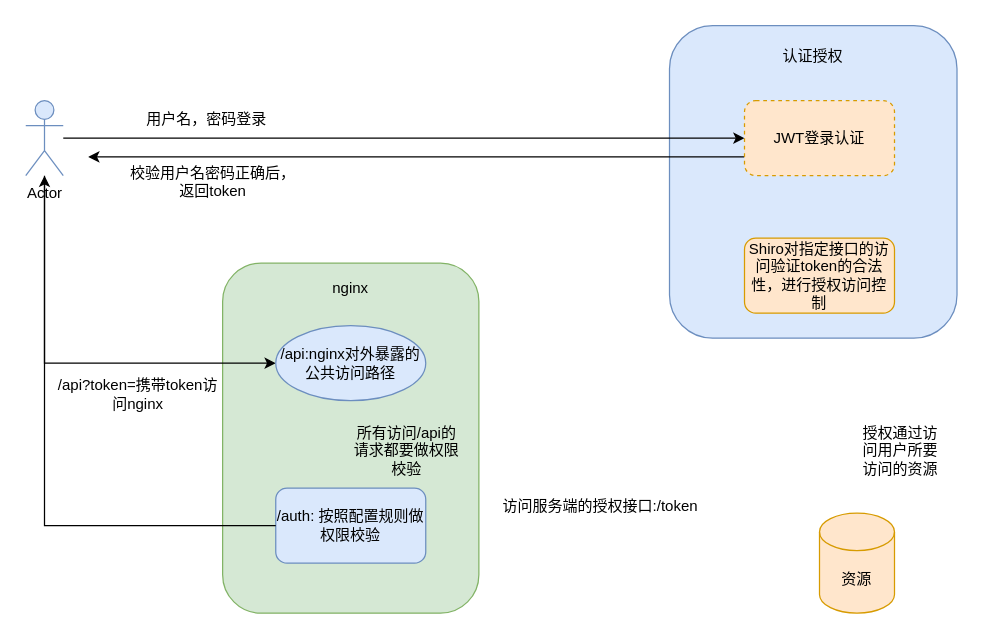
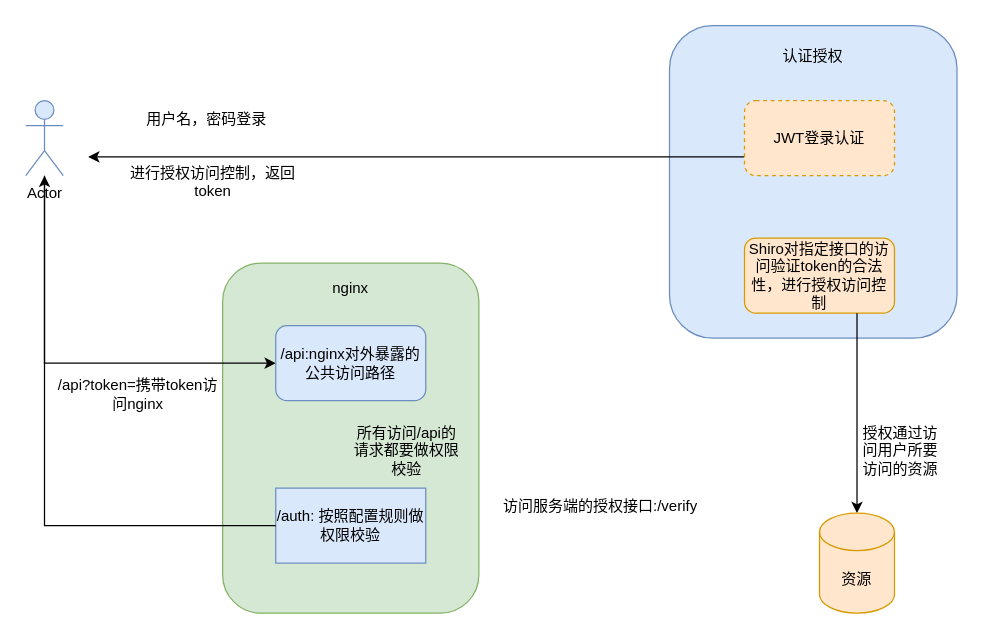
(399, 138) -> none
(213, 182) -> (213, 182)
(351, 363) -> (351, 363)
none -> (857, 409)
(601, 507) -> (601, 507)
(351, 526) -> (351, 526)
